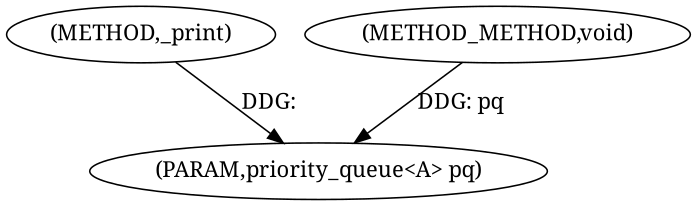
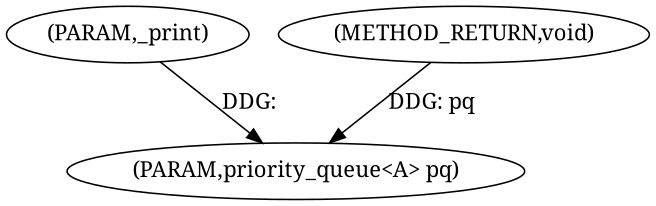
(141, 35) -> (128, 35)
(498, 35) -> (464, 35)
